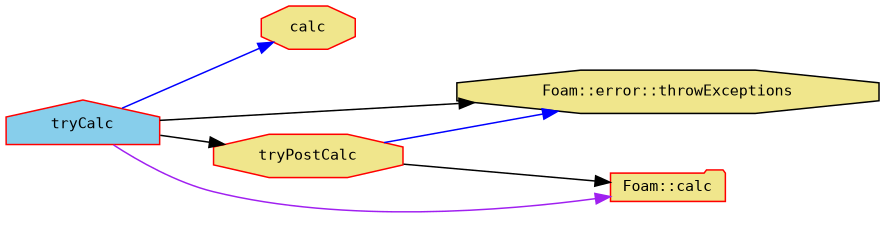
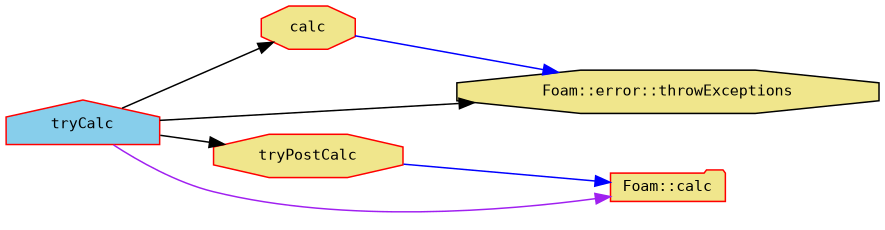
(191, 78) -> (191, 78)
(464, 128) -> (449, 53)
(499, 173) -> (499, 173)
